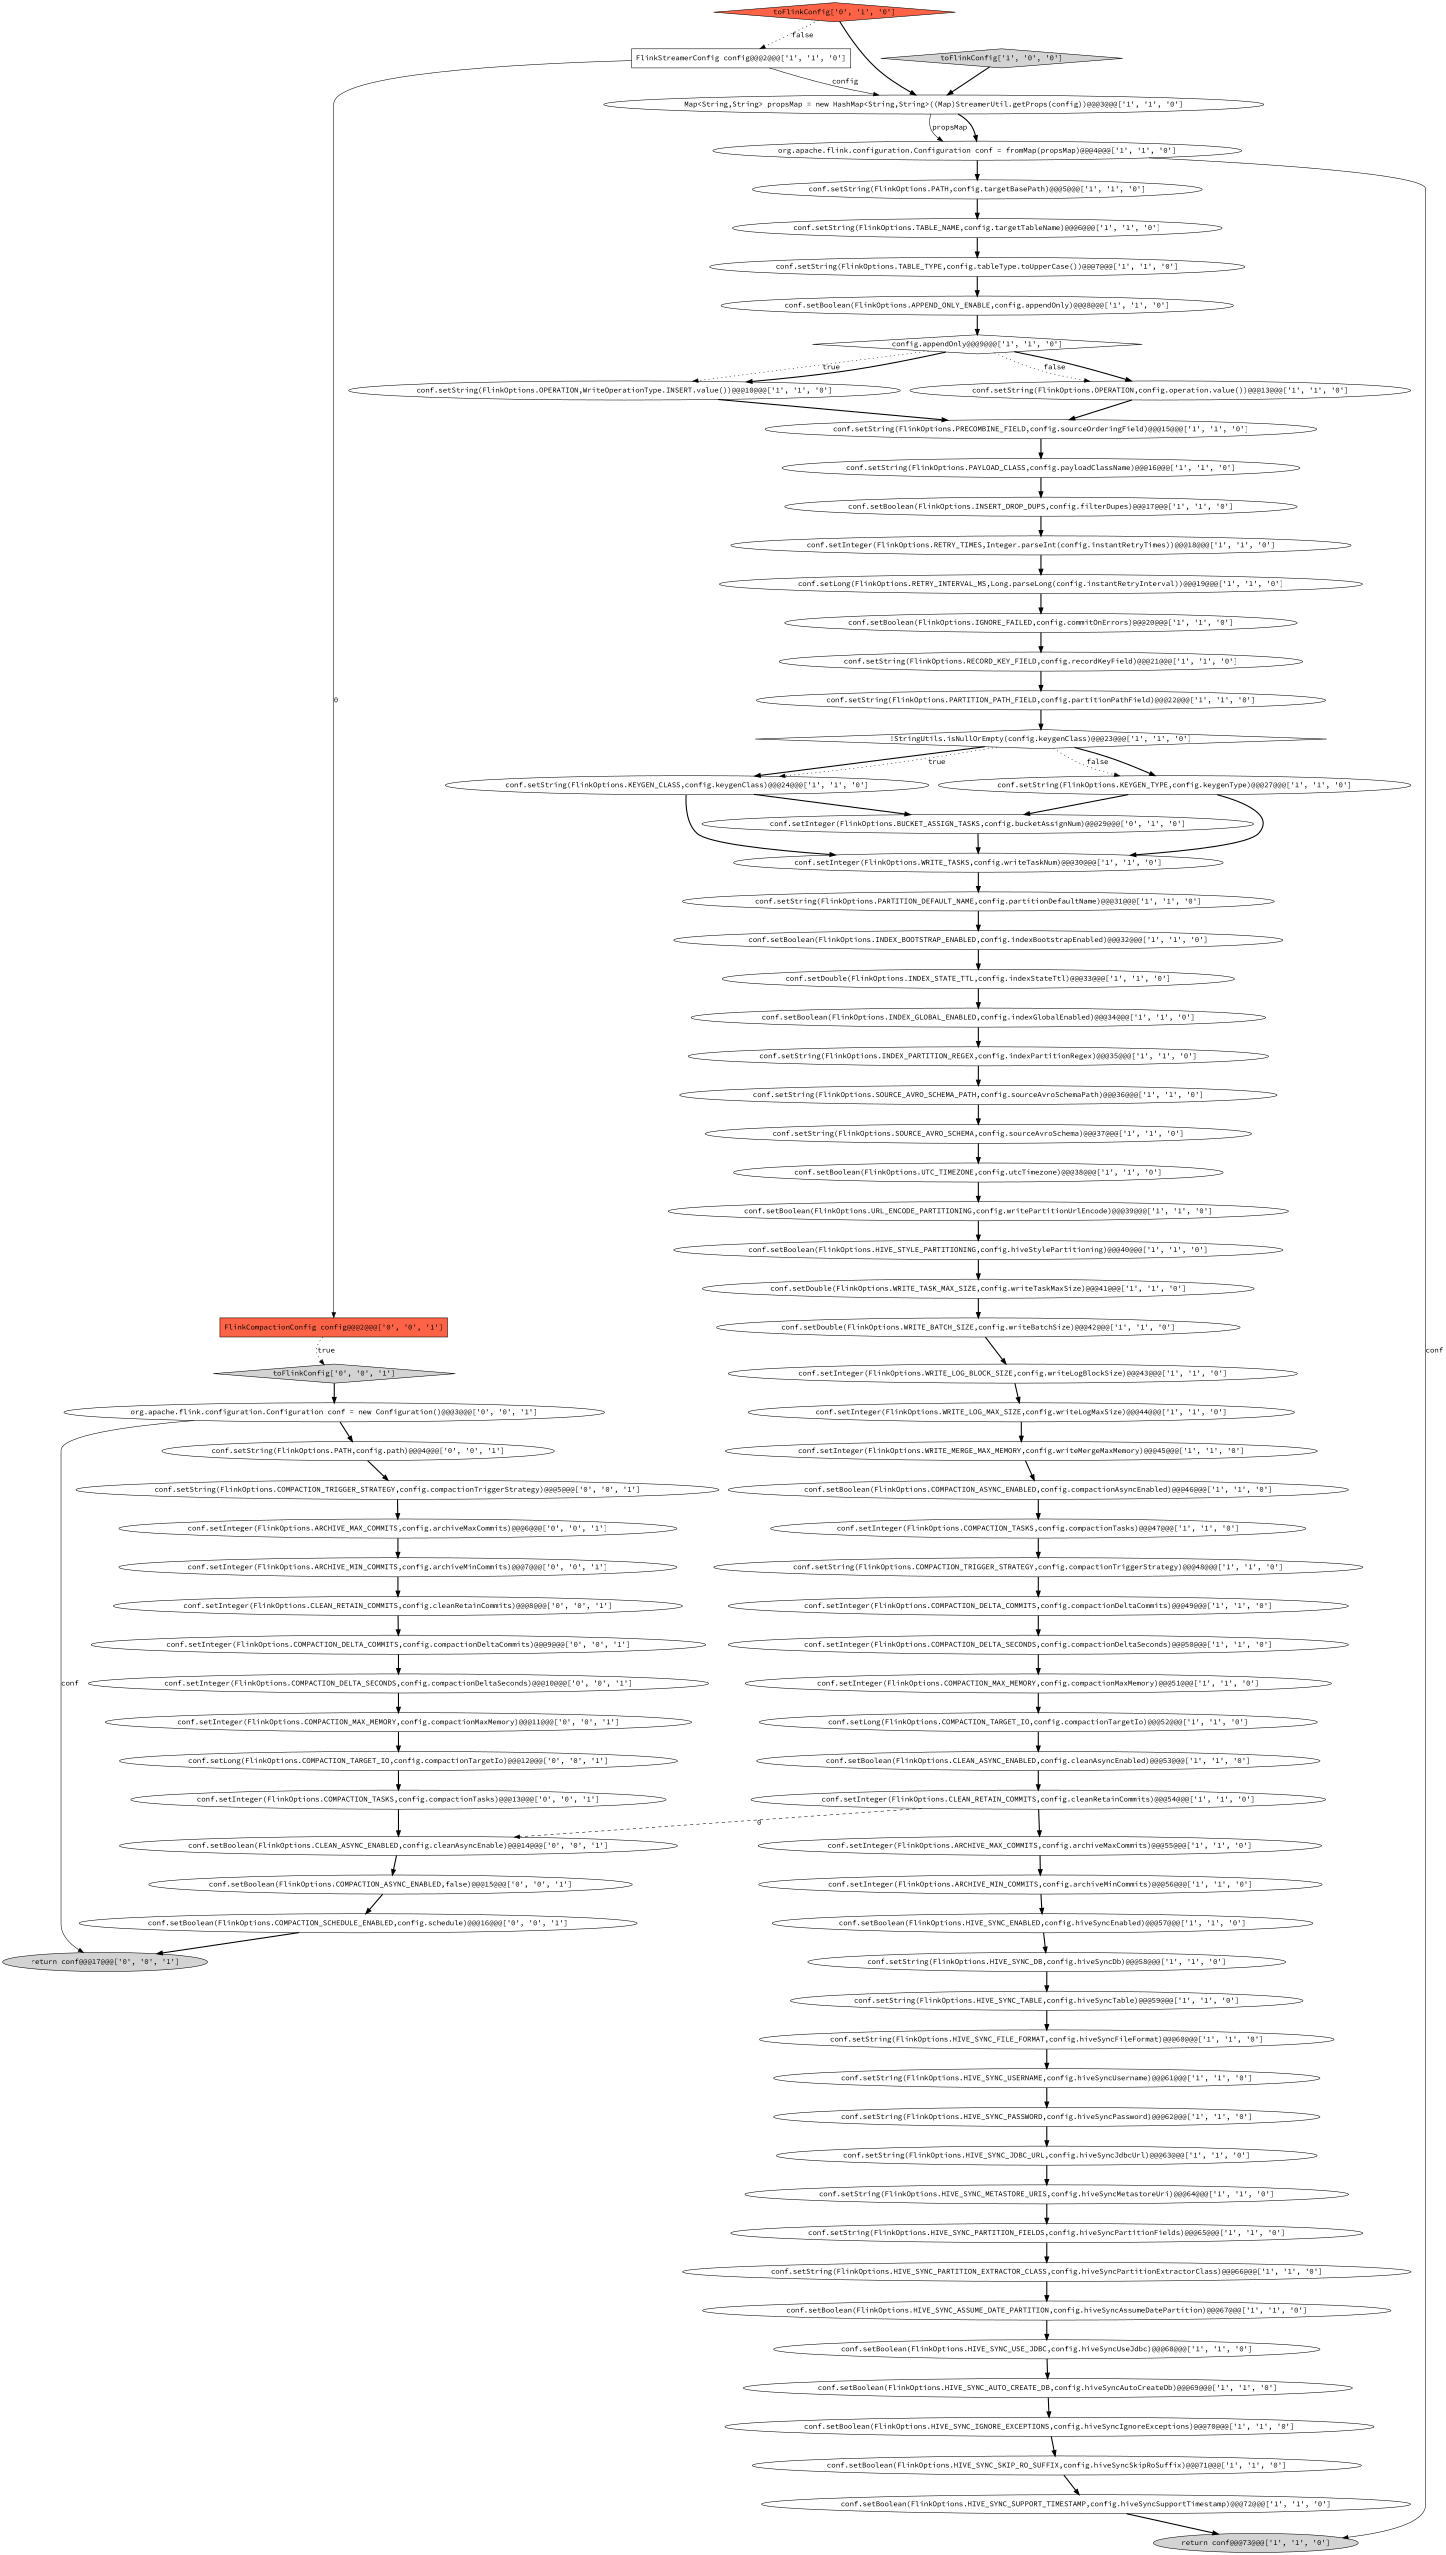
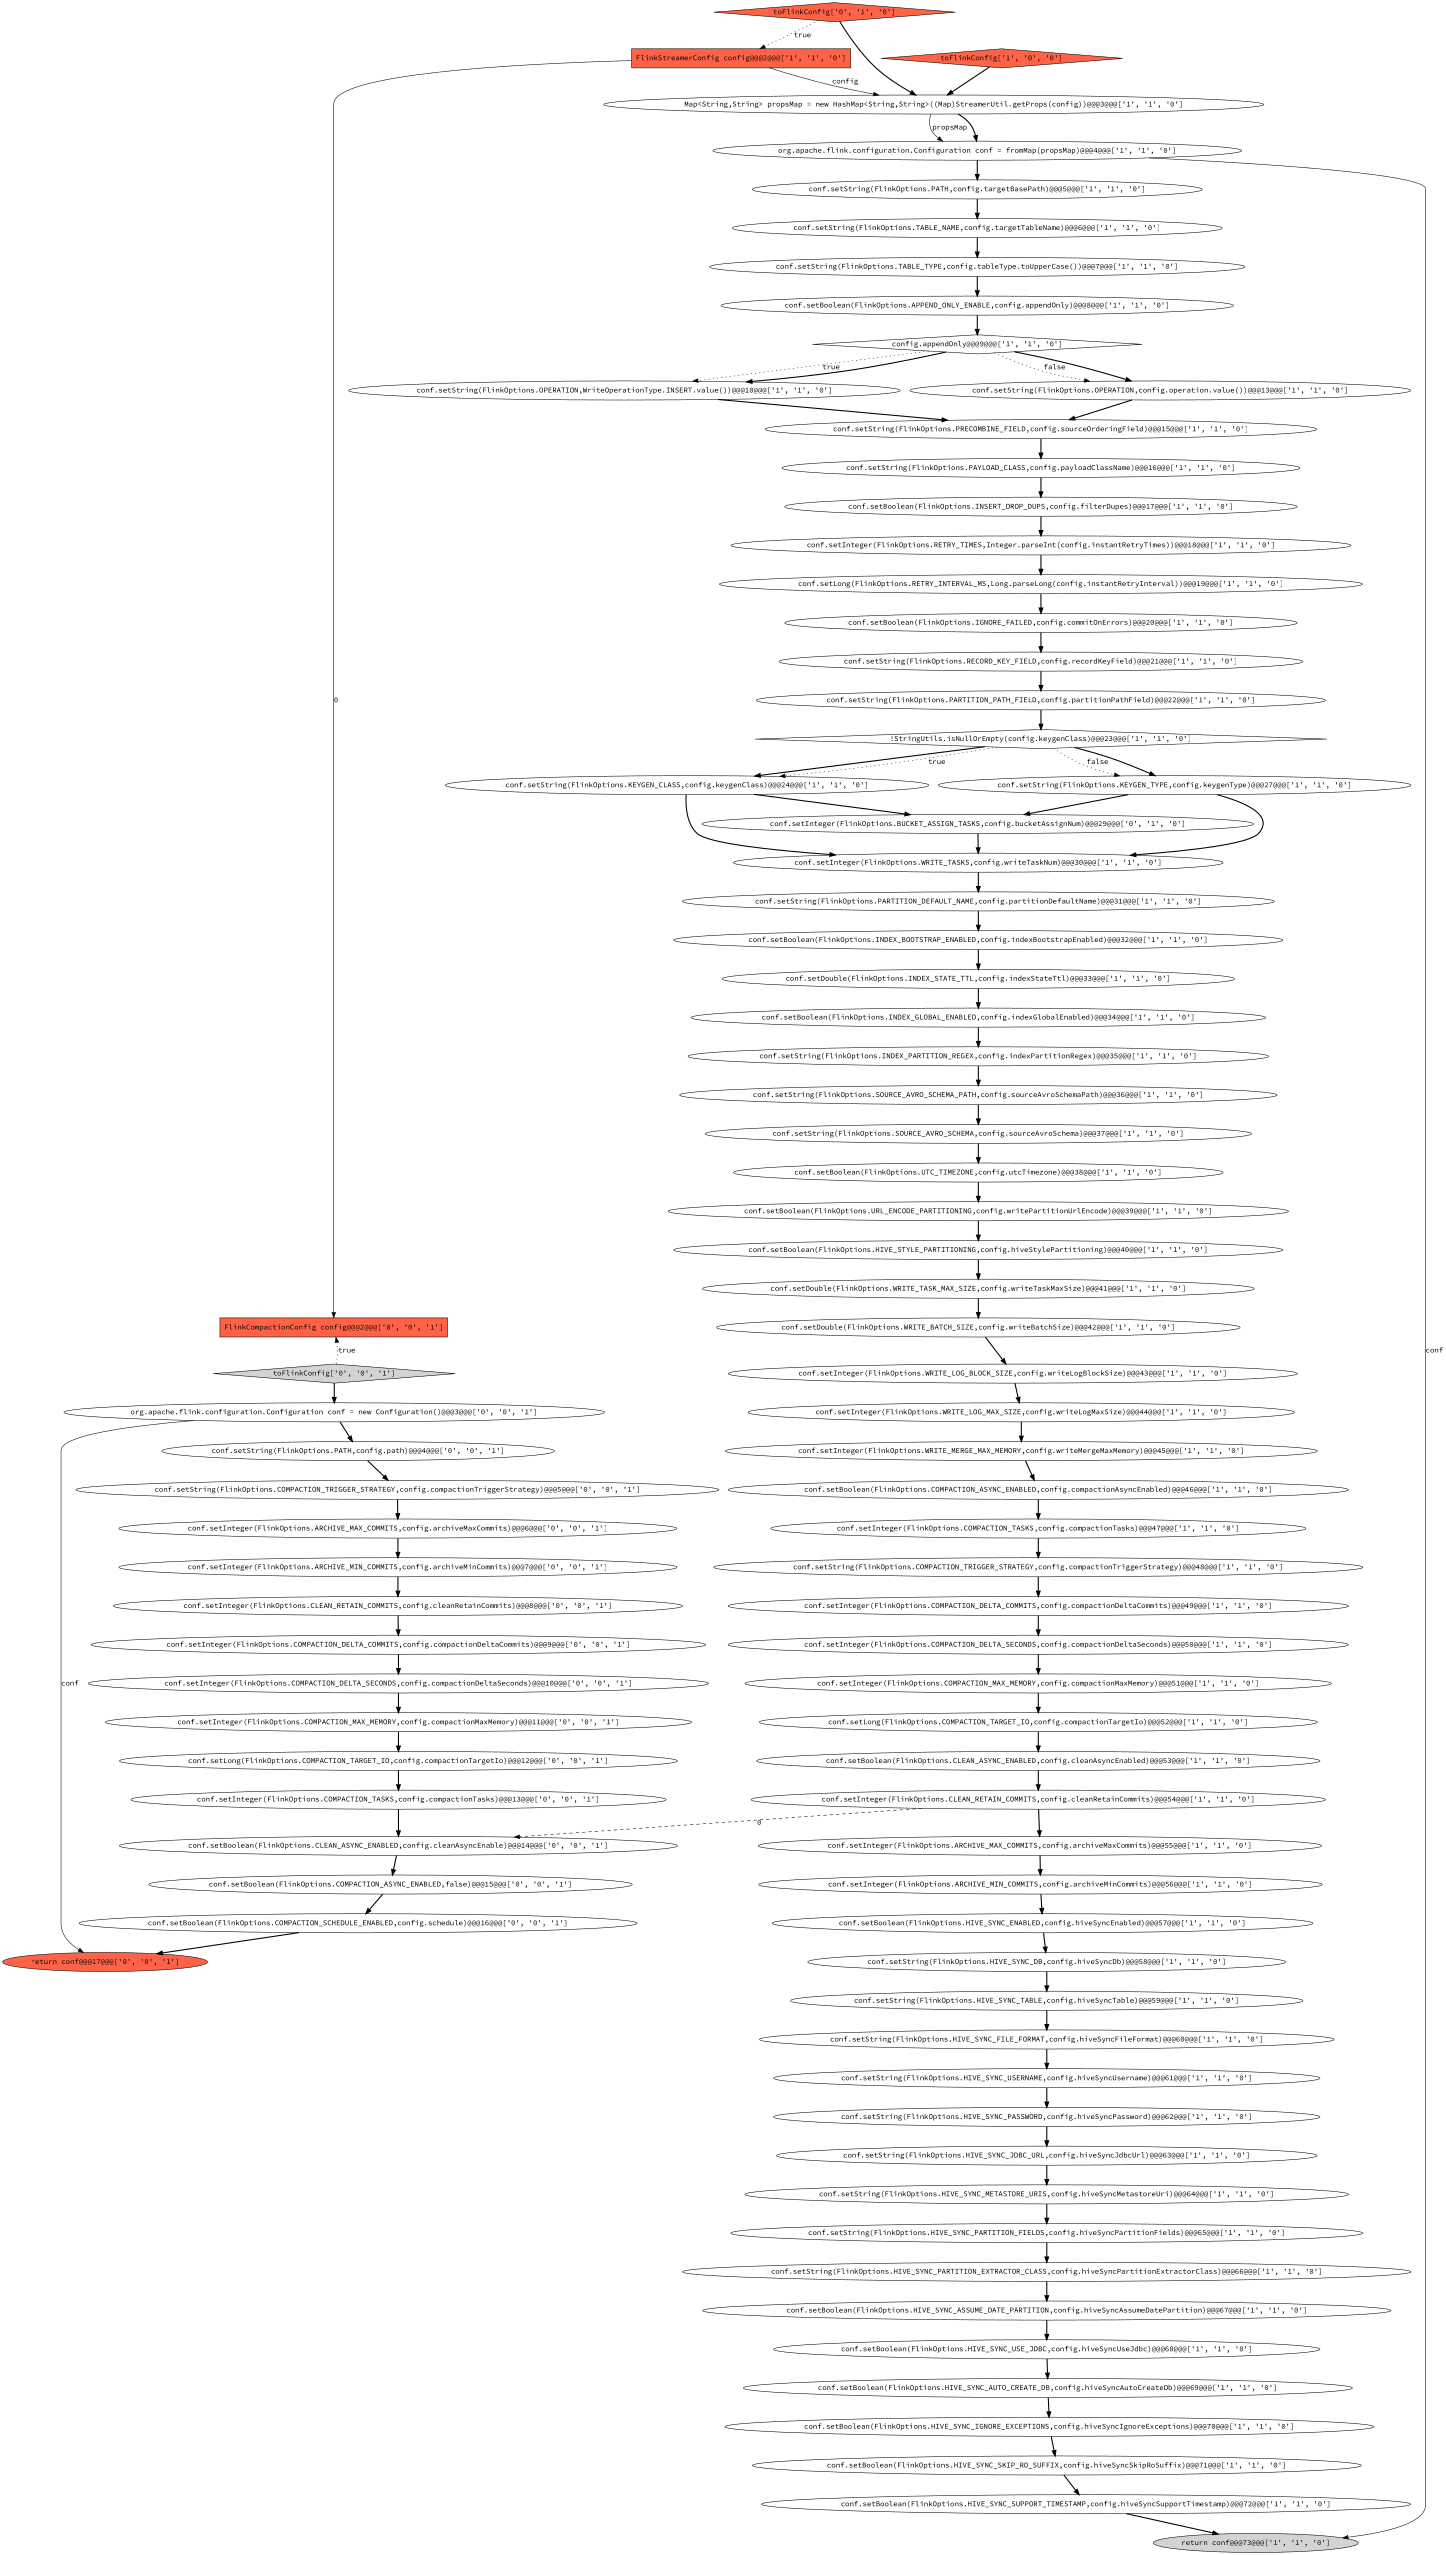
(803, 35) -> (803, 35)
(741, 58) -> (741, 58)
(1002, 58) -> (1002, 58)
(317, 1348) -> (338, 1353)
(105, 1962) -> (105, 1962)
